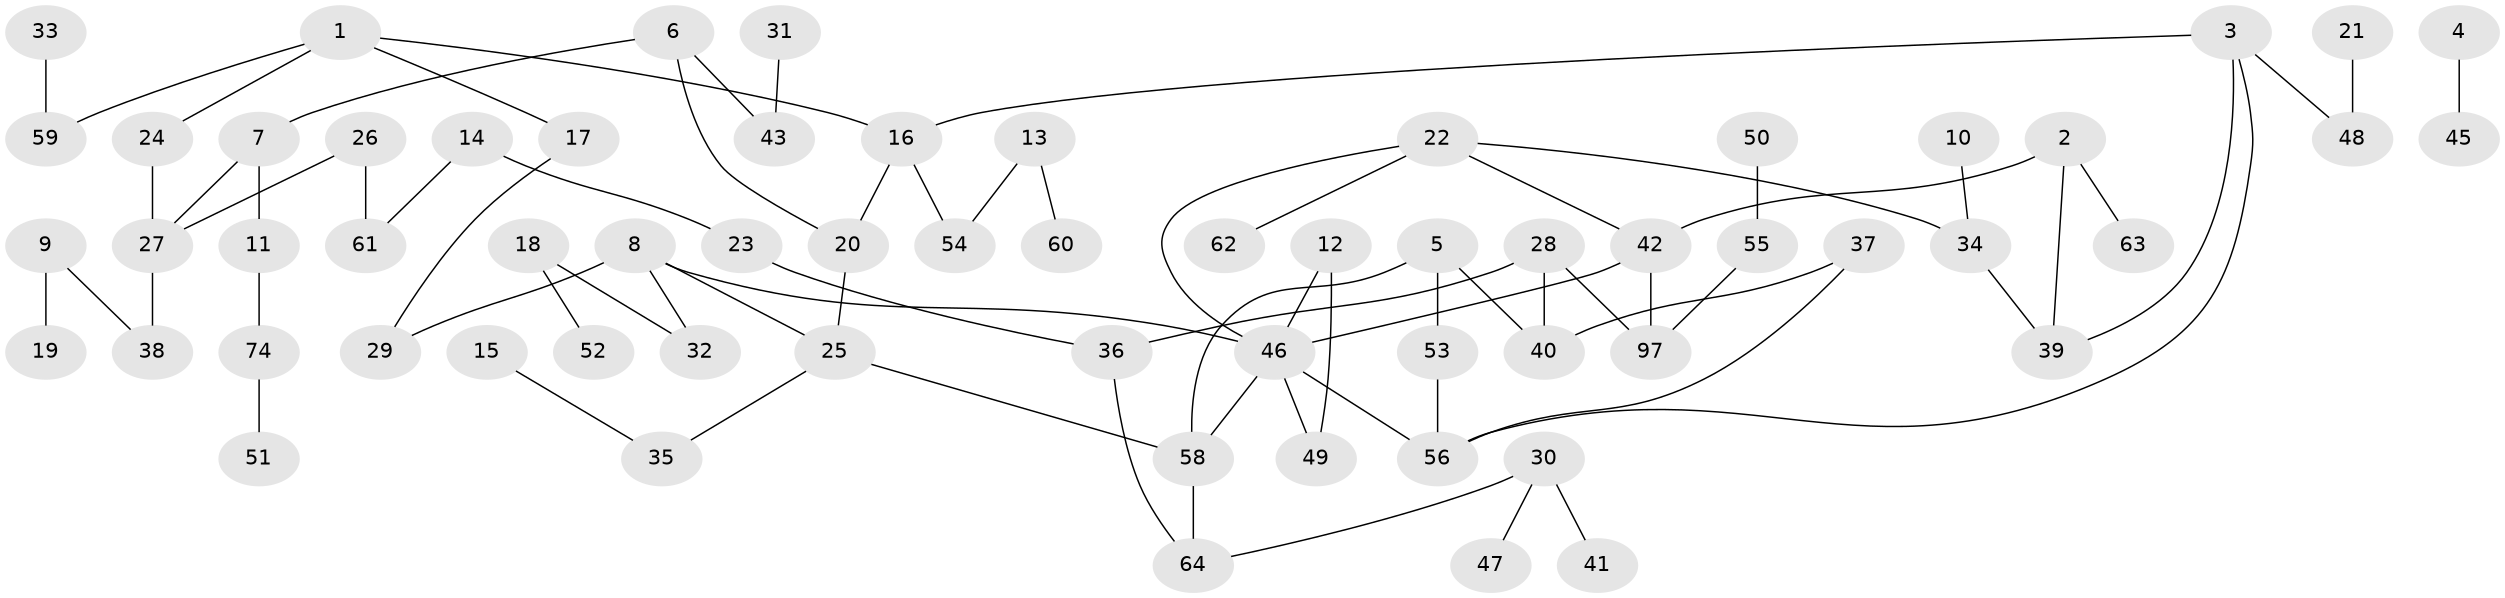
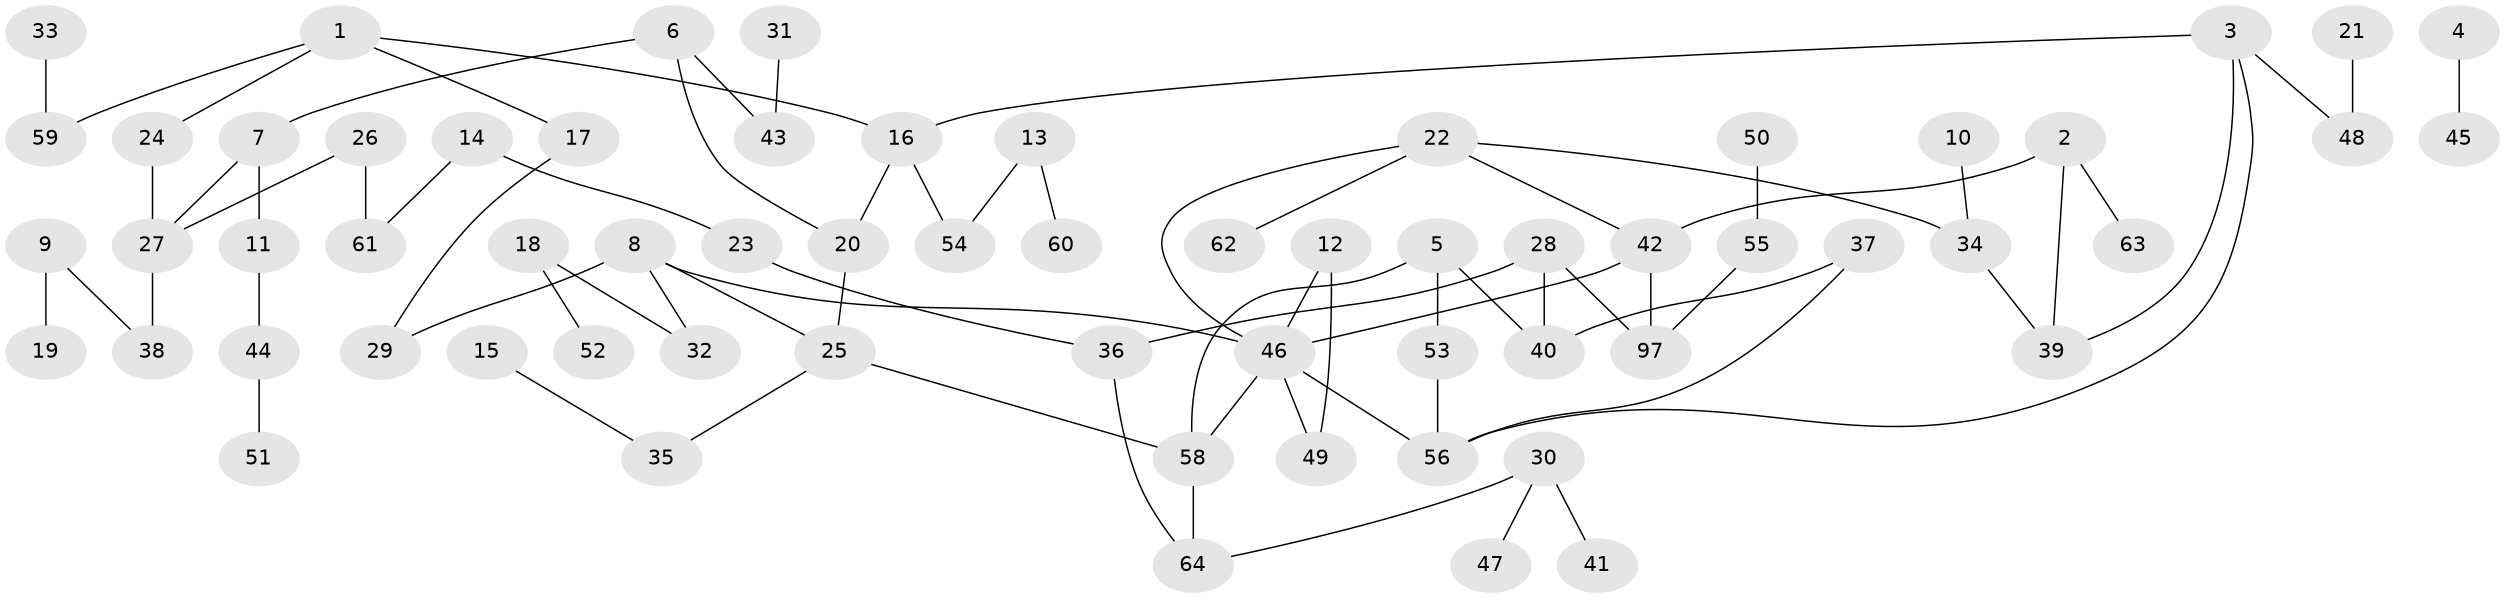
(259, 352) -> (259, 352)
